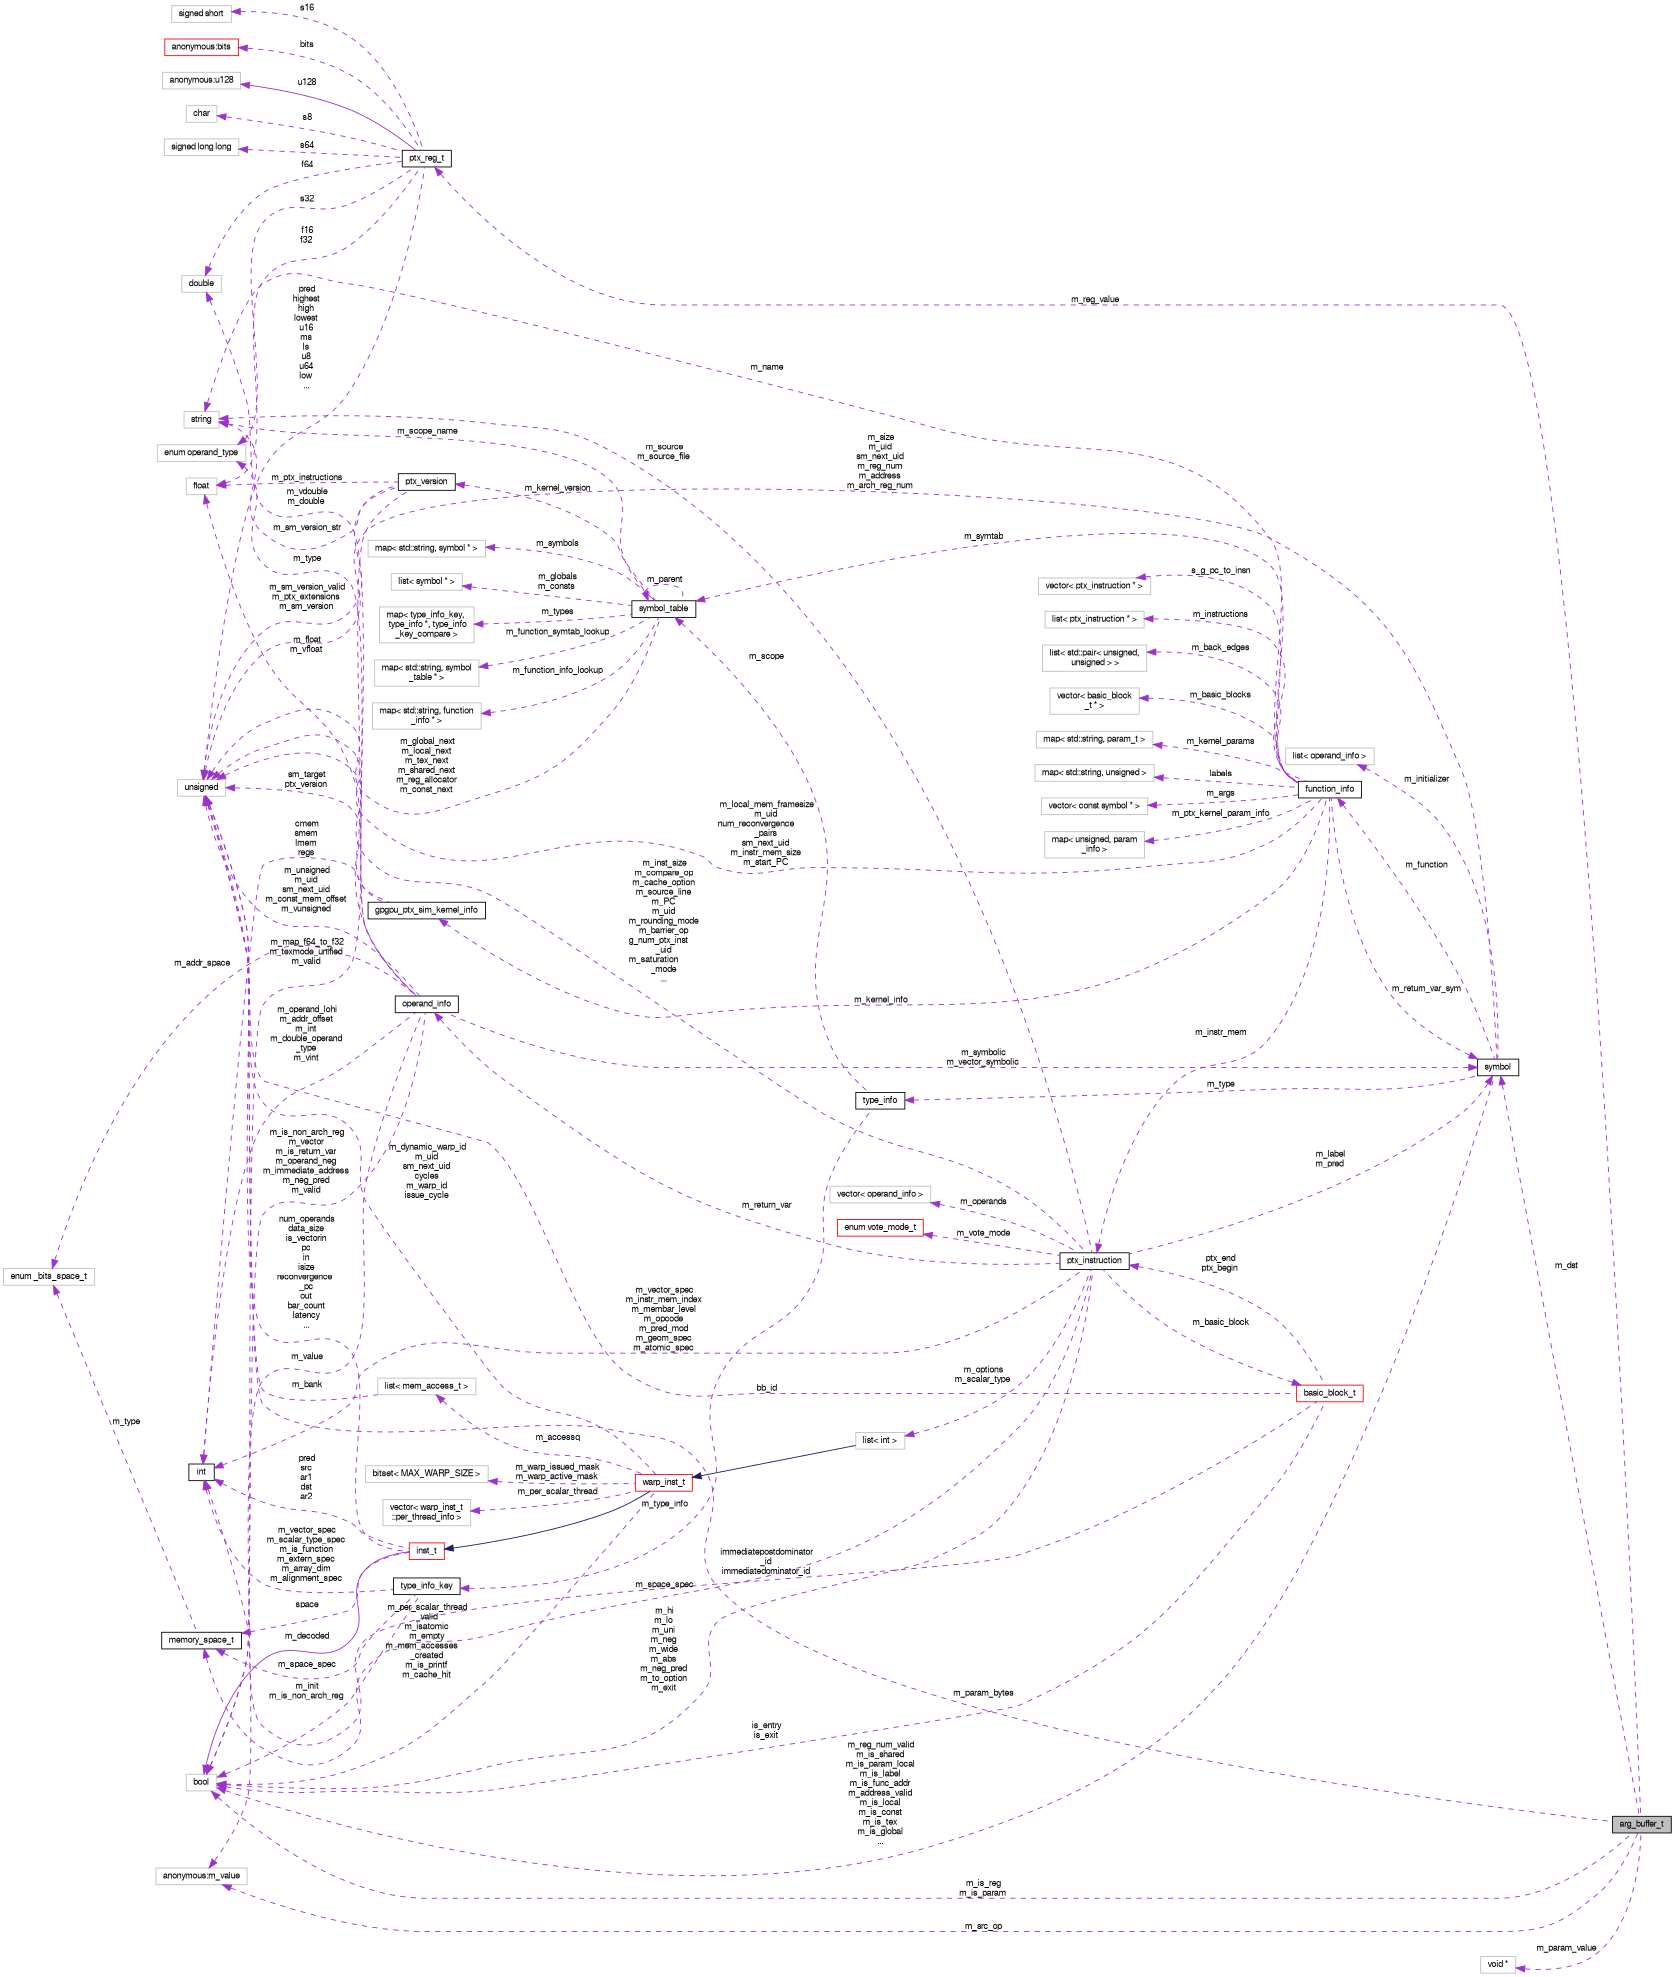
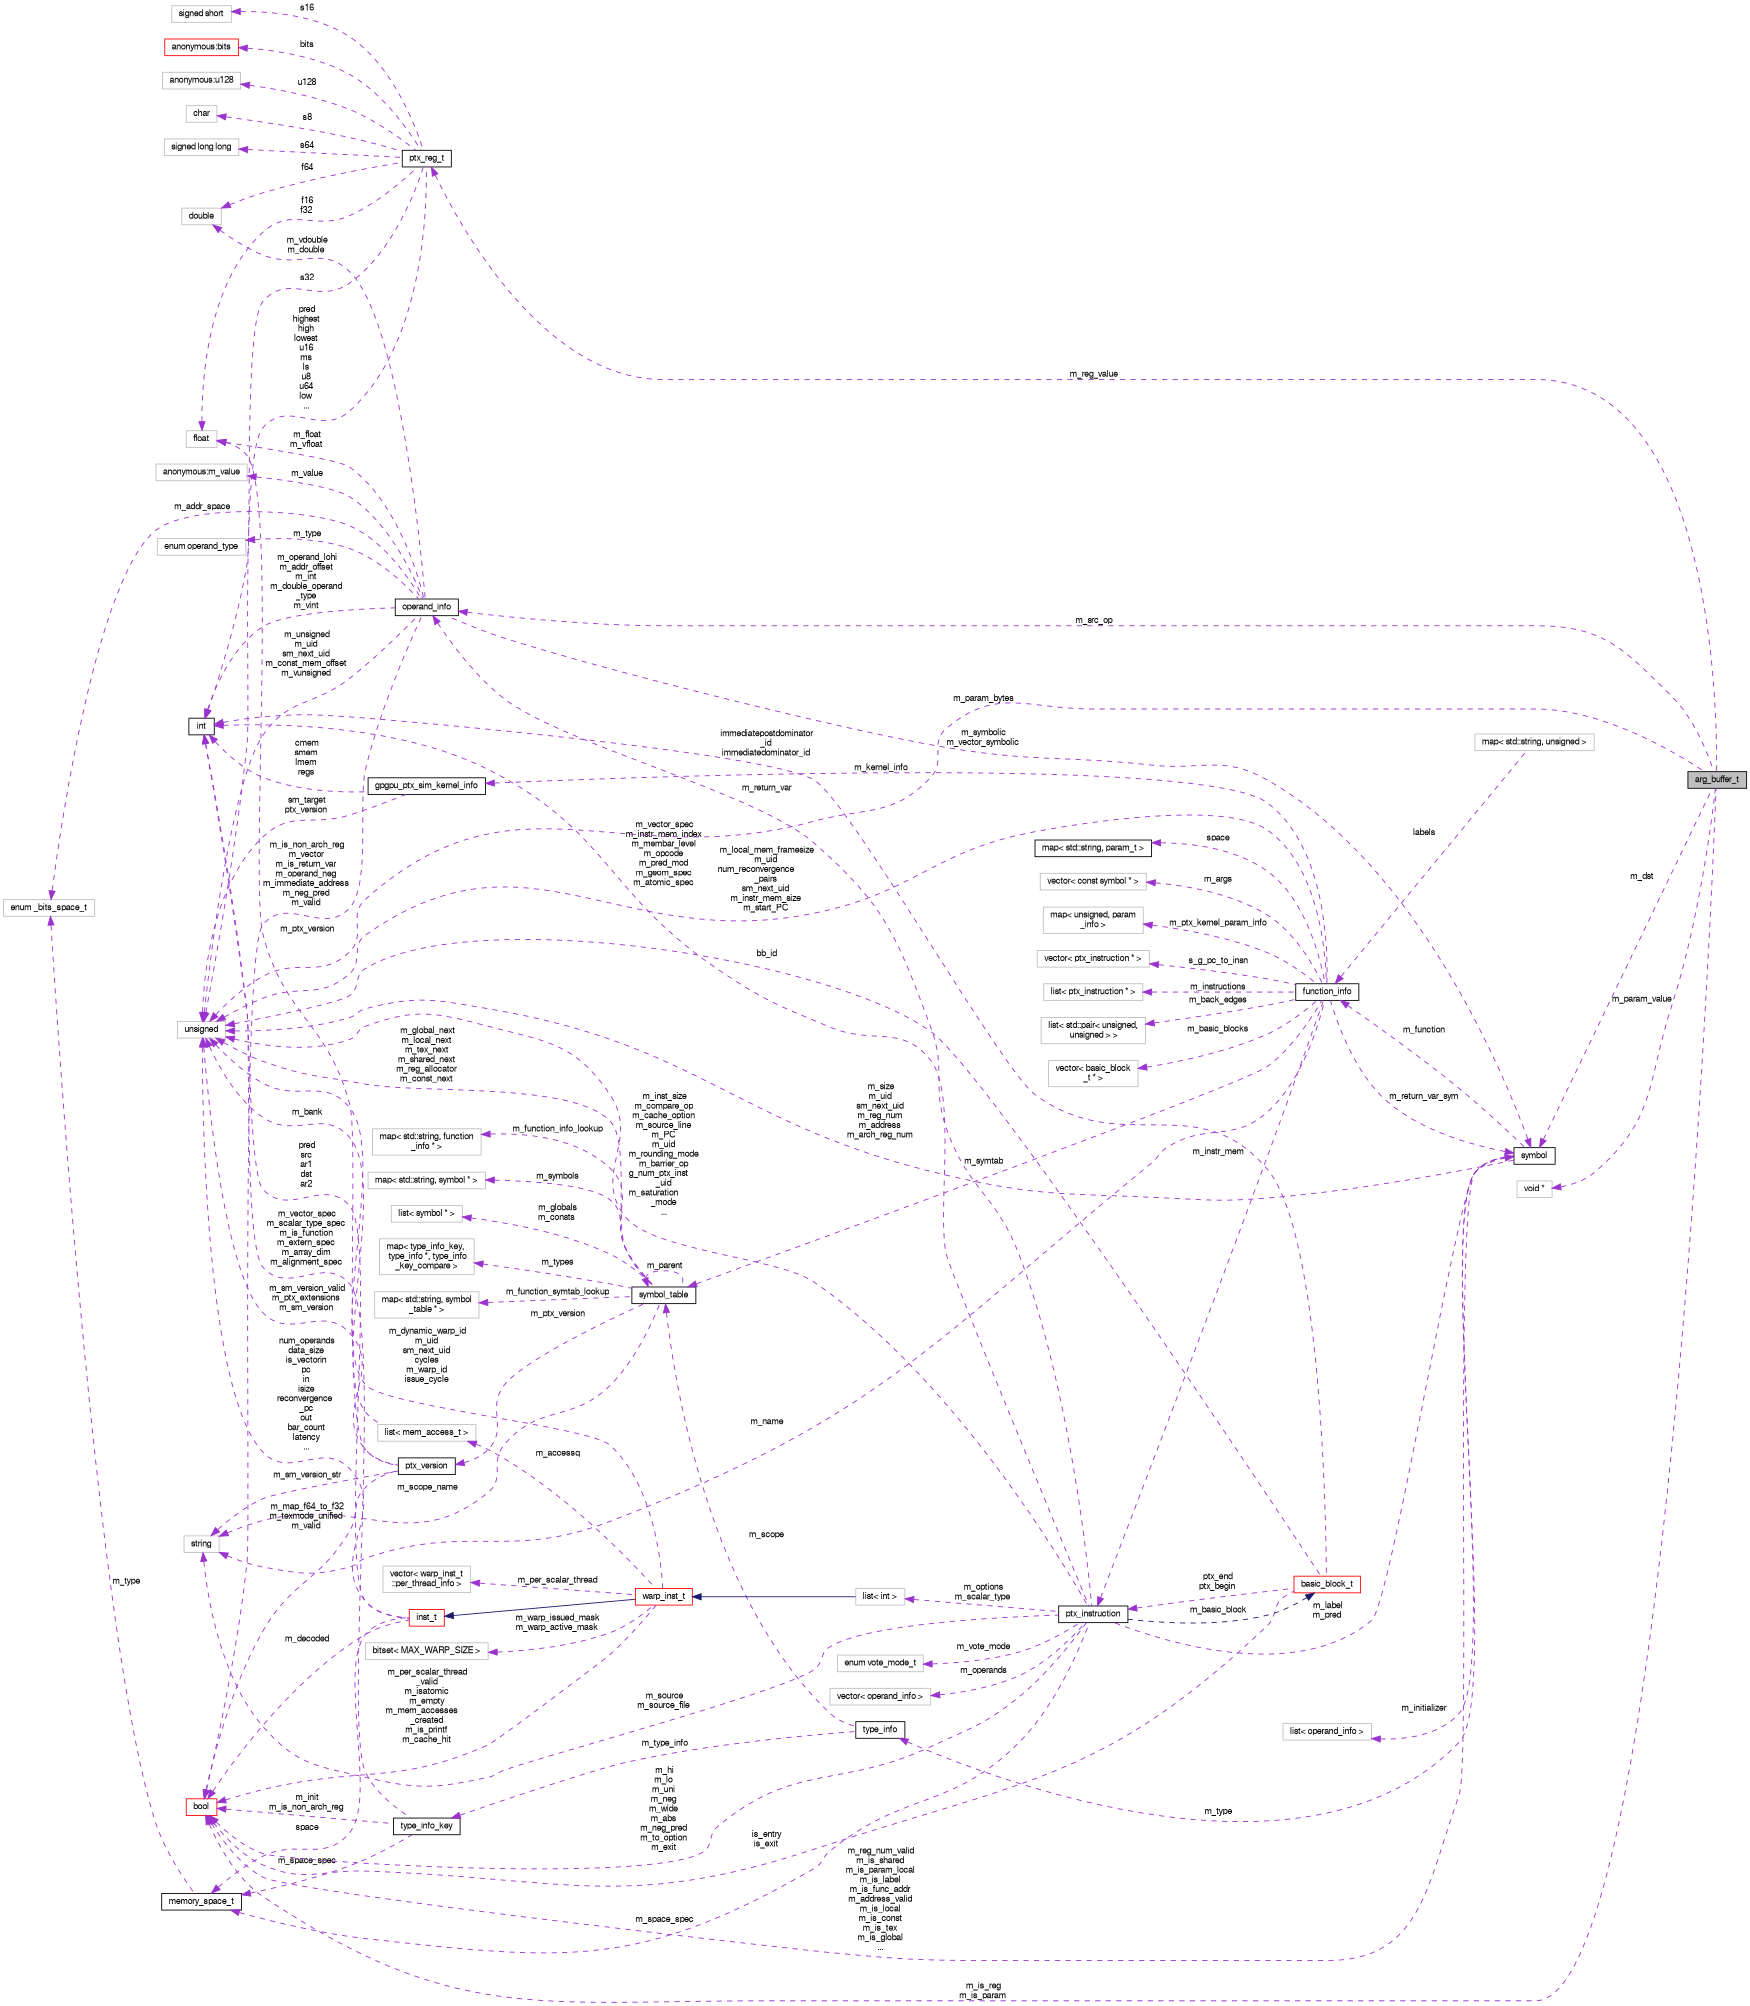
(338, 105) -> (338, 105)
(254, 248) -> (251, 392)
(306, 478) -> (306, 929)
(557, 489) -> (557, 1314)
(1095, 740) -> (1093, 848)
(1220, 742) -> (1217, 838)
(1231, 783) -> (1434, 864)
(880, 1228) -> (880, 1663)
(1190, 1339) -> (1220, 1622)
(308, 1652) -> (297, 1688)
(202, 1783) -> (202, 1807)
(953, 1932) -> (1124, 626)
